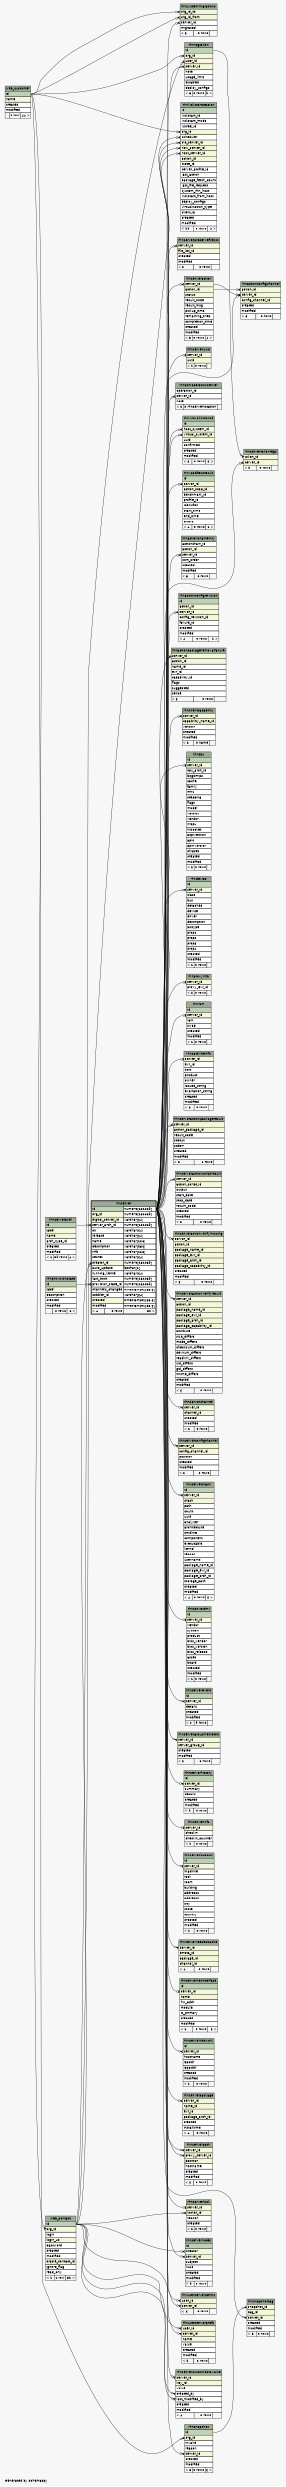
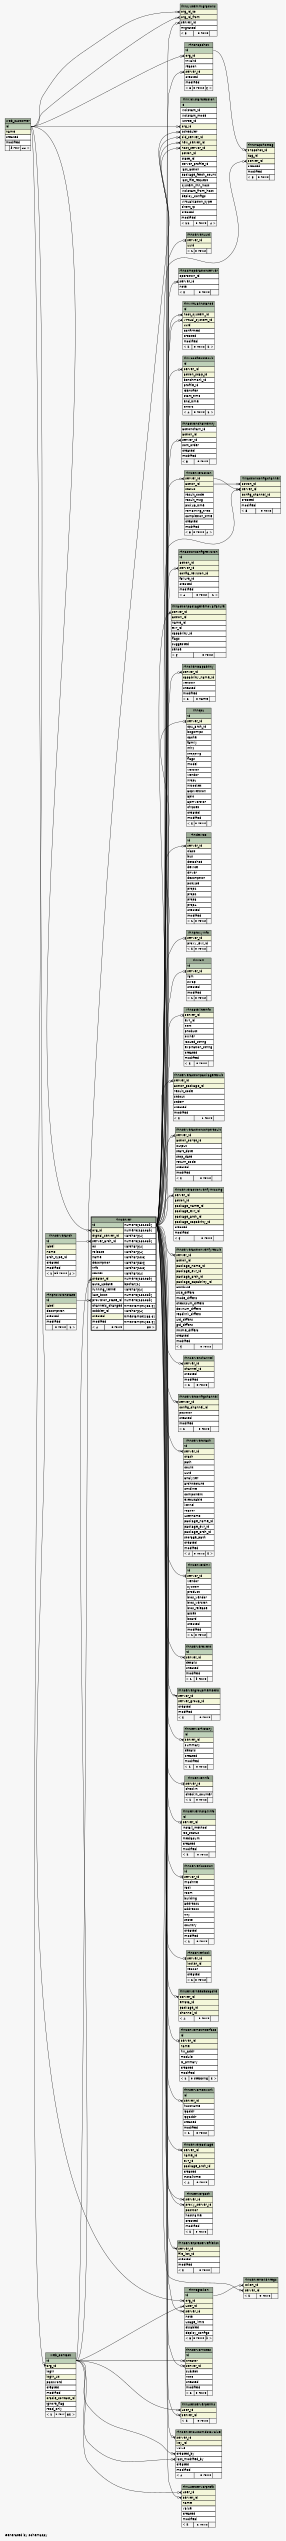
(15, 115) -> (15, 148)
(200, 407) -> (204, 292)
none -> (61, 677)
none -> (199, 1833)
(201, 2029) -> (199, 2078)
(129, 2219) -> none
